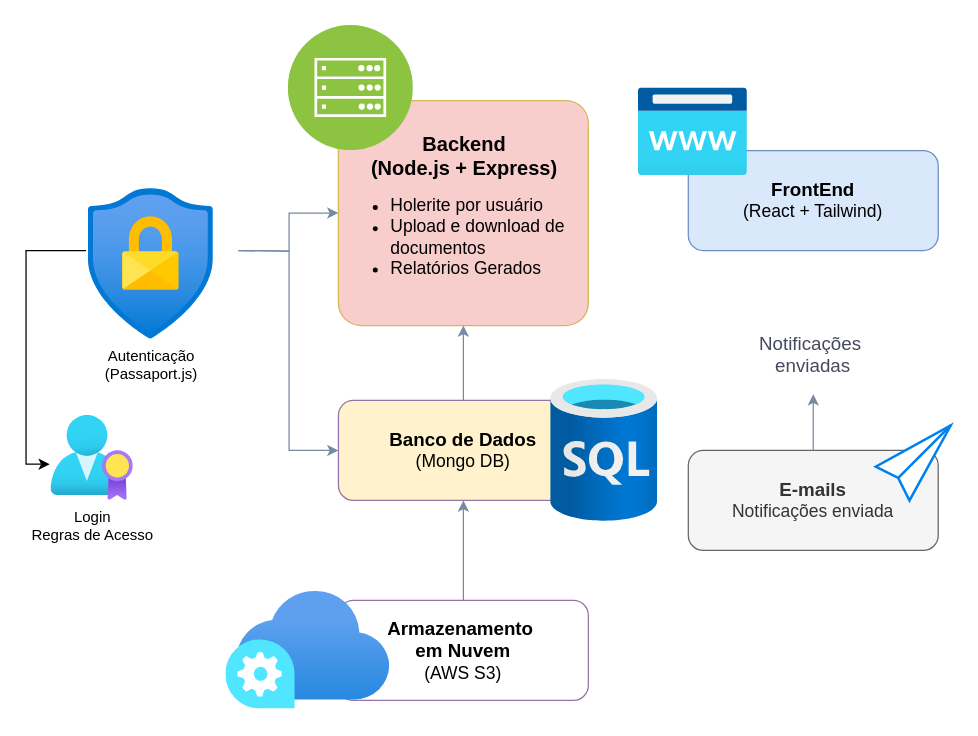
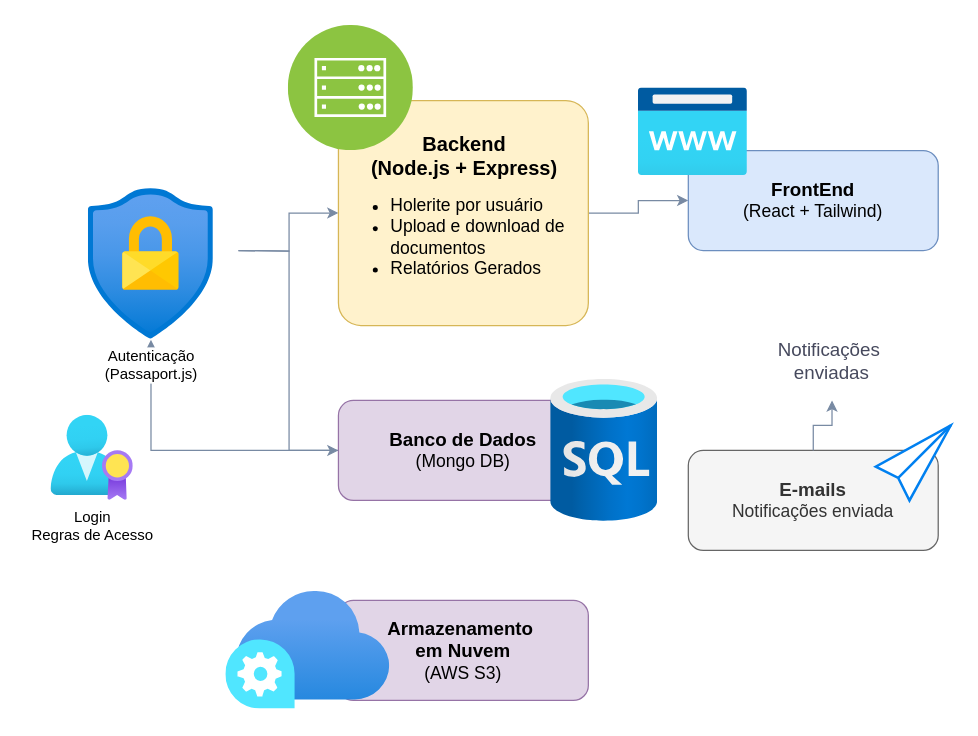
none -> (638, 211)
(463, 213) -> (463, 213)
(26, 335) -> none
(813, 354) -> (832, 360)
(463, 368) -> (185, 451)
(463, 451) -> (463, 451)
(463, 555) -> none
(463, 651) -> (463, 651)
